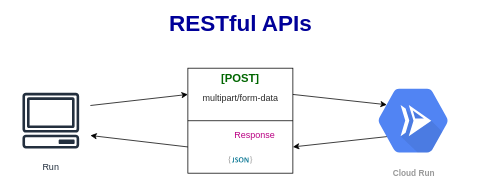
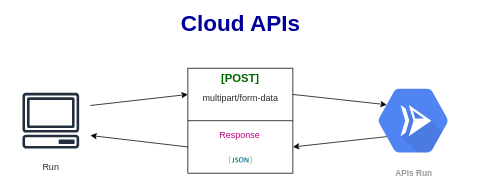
(241, 23) -> (241, 23)
(255, 135) -> (240, 135)
(414, 173) -> (414, 173)
